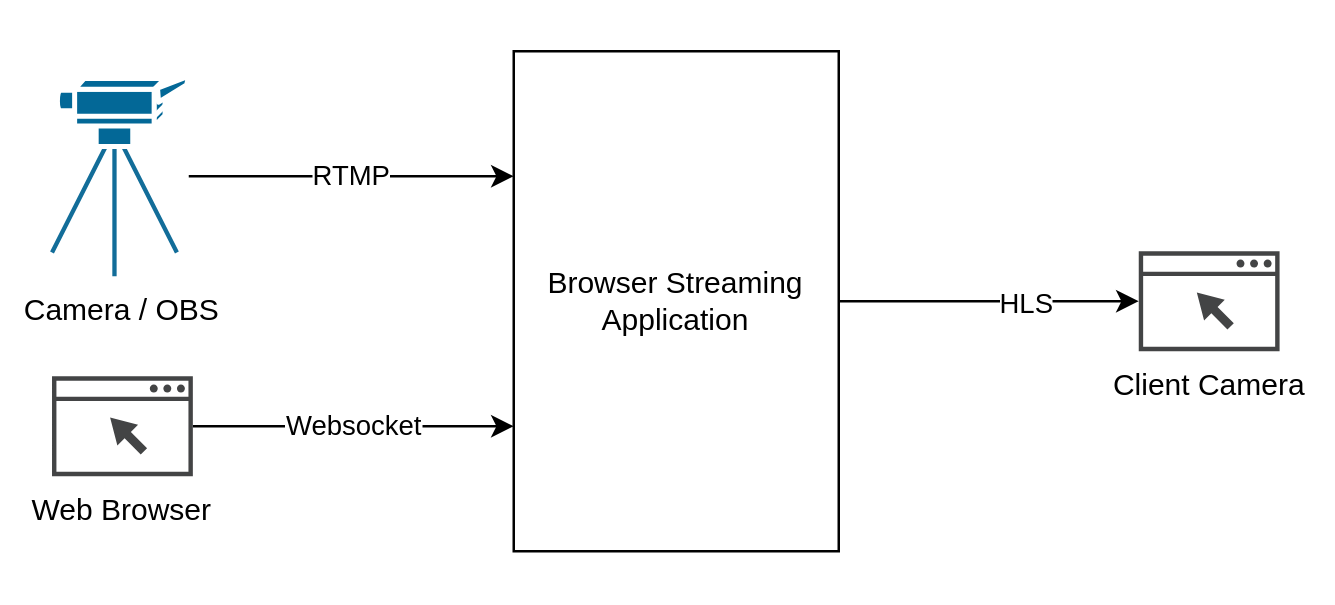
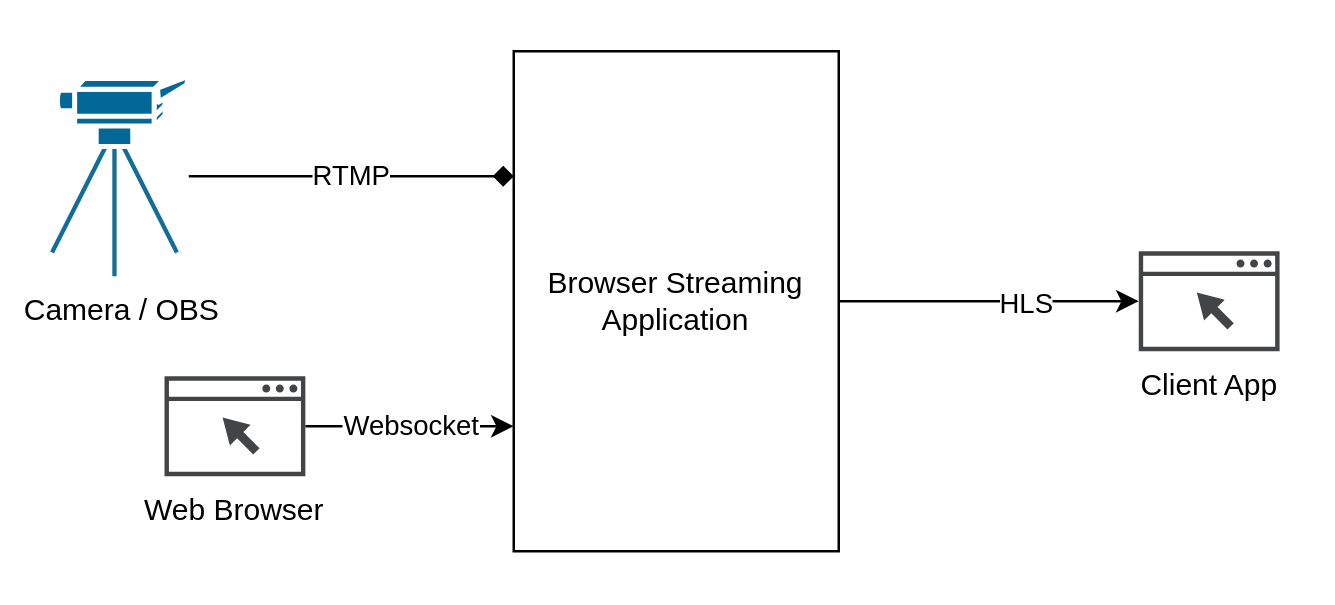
(494, 176) -> (493, 176)
(1210, 387) -> (1210, 387)
(122, 426) -> (235, 426)
